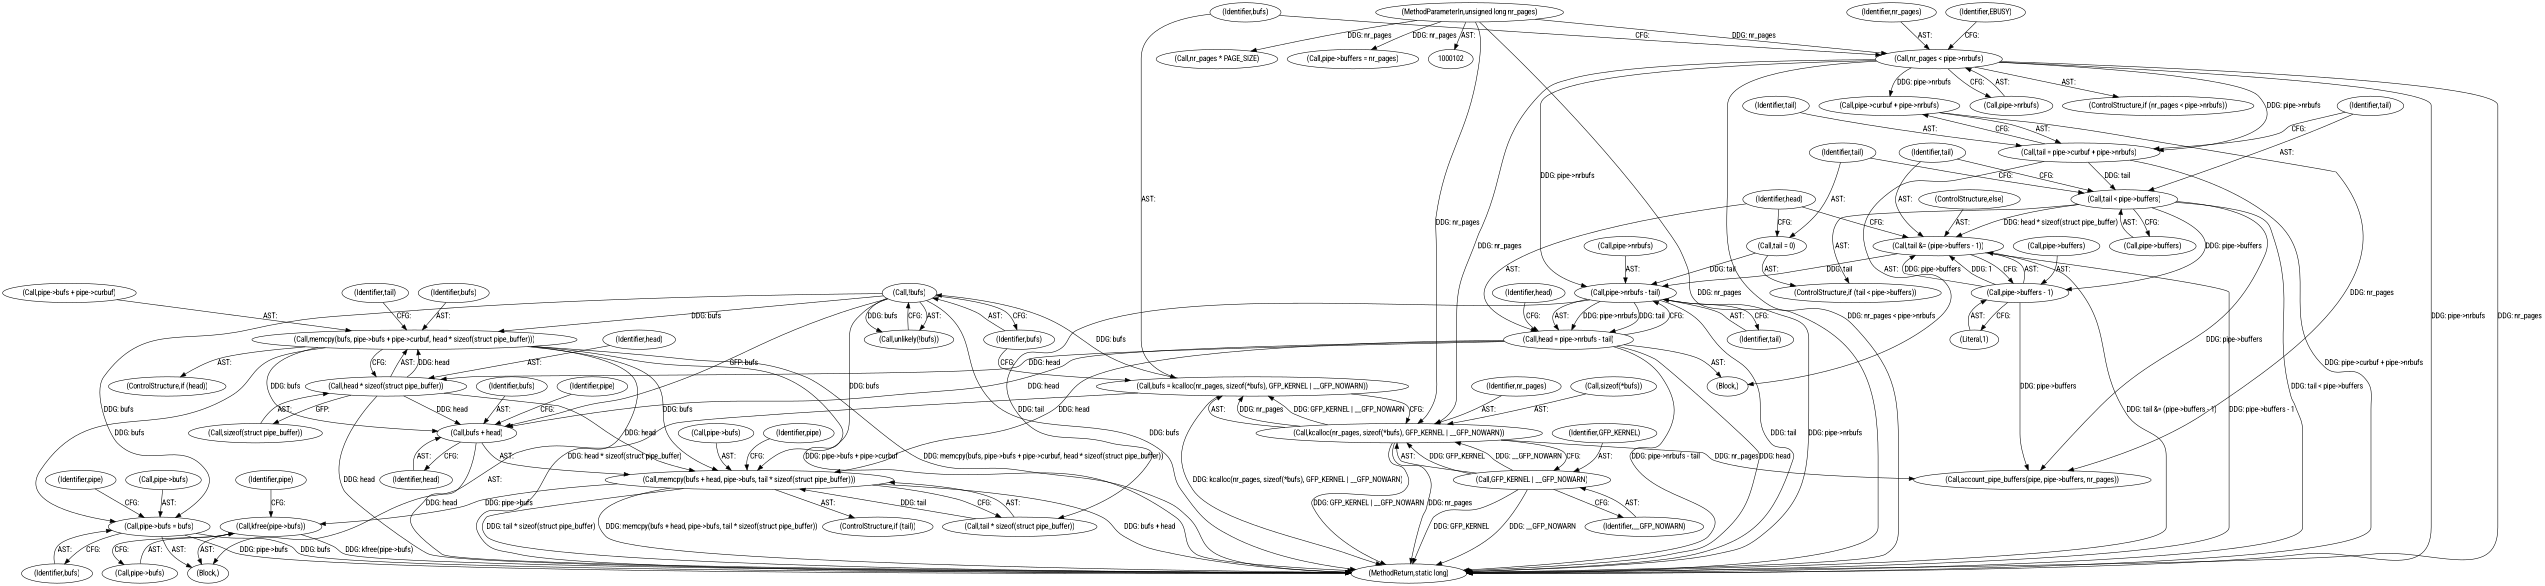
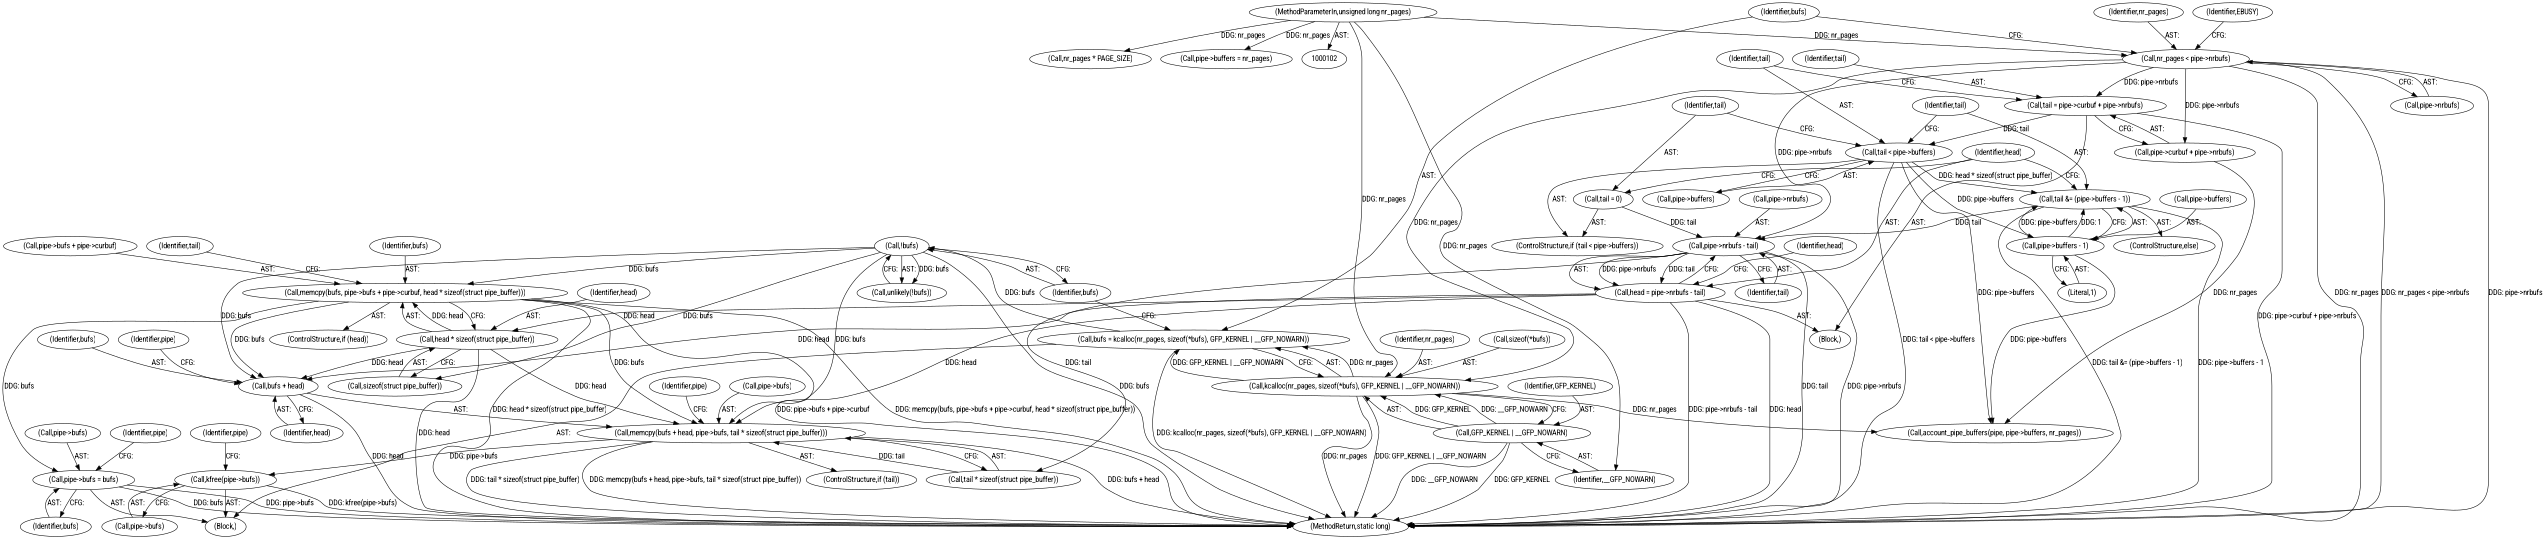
(2158, 106) -> none
(1955, 221) -> (2147, 216)
(373, 314) -> (662, 318)
(744, 363) -> (236, 316)
(1867, 381) -> (1455, 265)
(323, 410) -> (449, 363)
